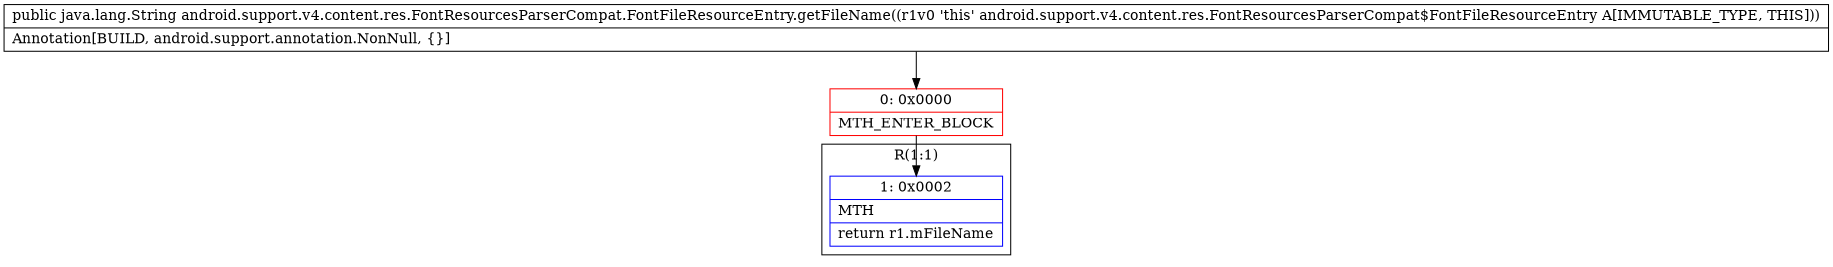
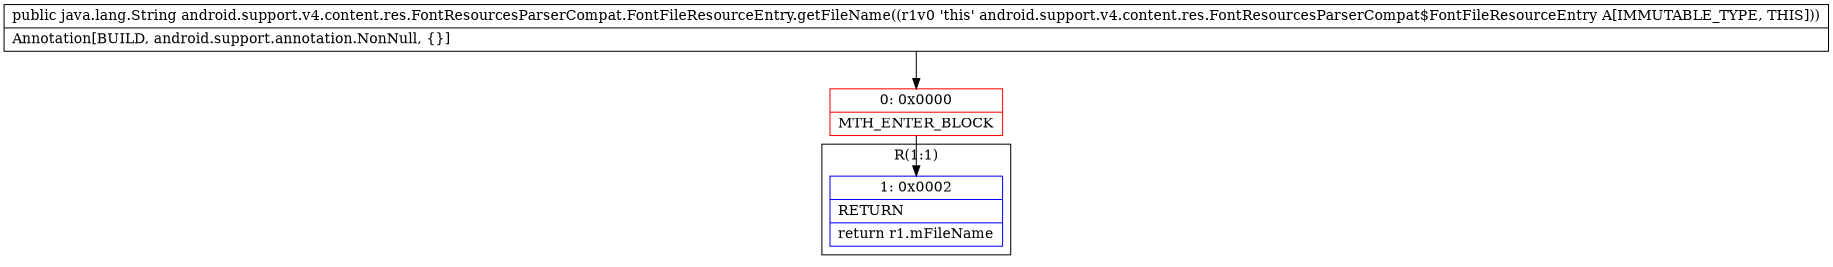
(856, 211) -> (871, 211)
